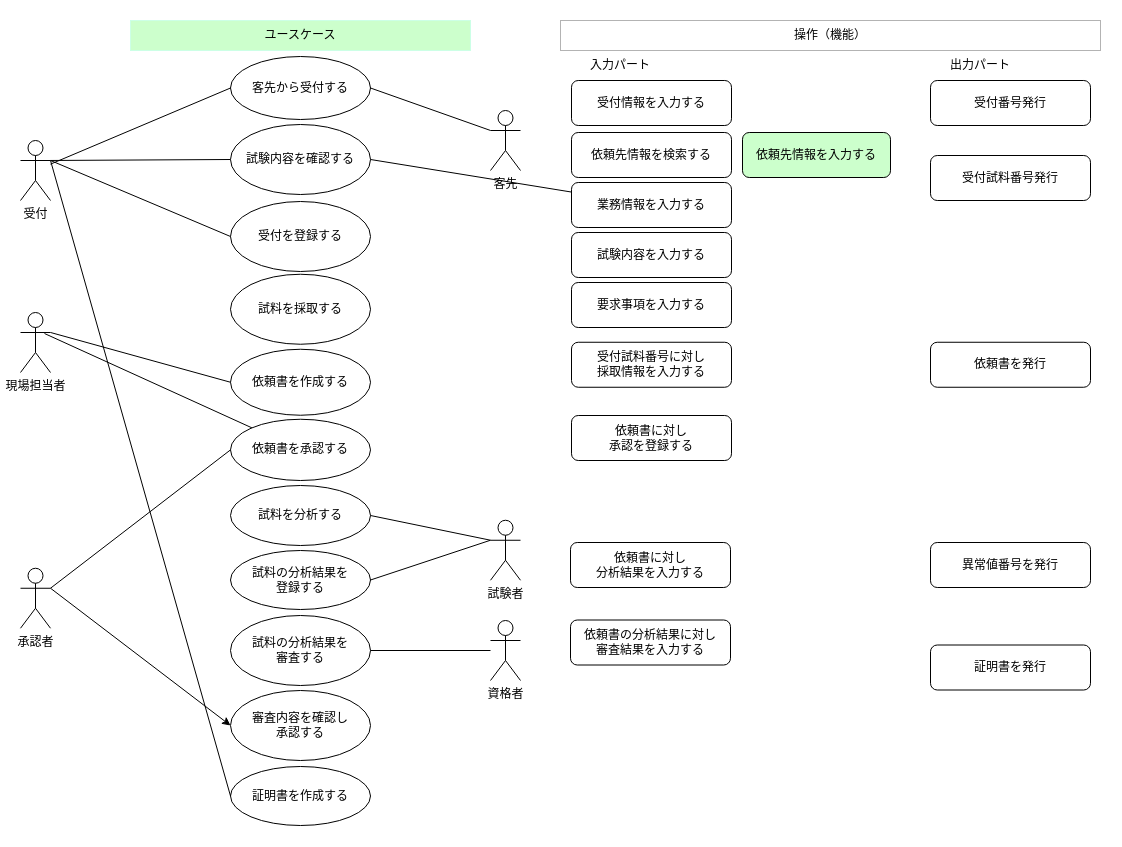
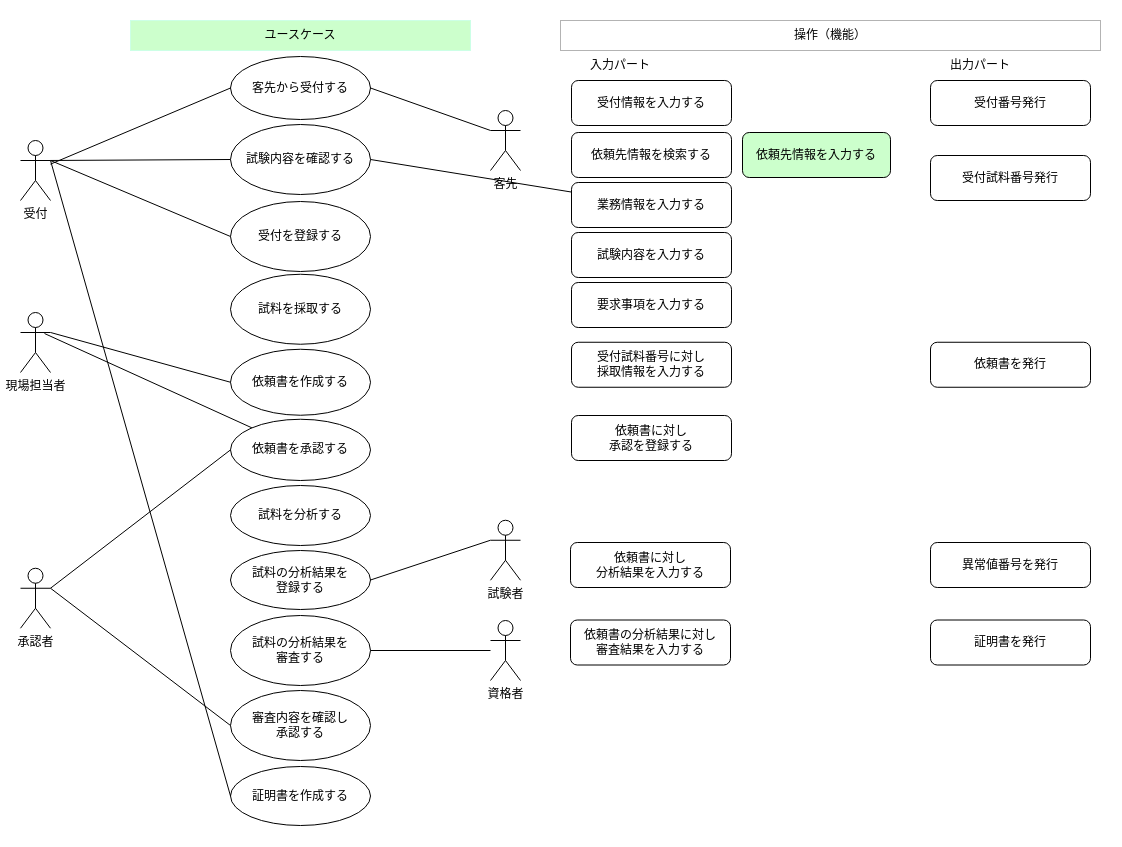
(429, 527) -> none
(1011, 668) -> (1011, 643)
(224, 720) -> (226, 722)
